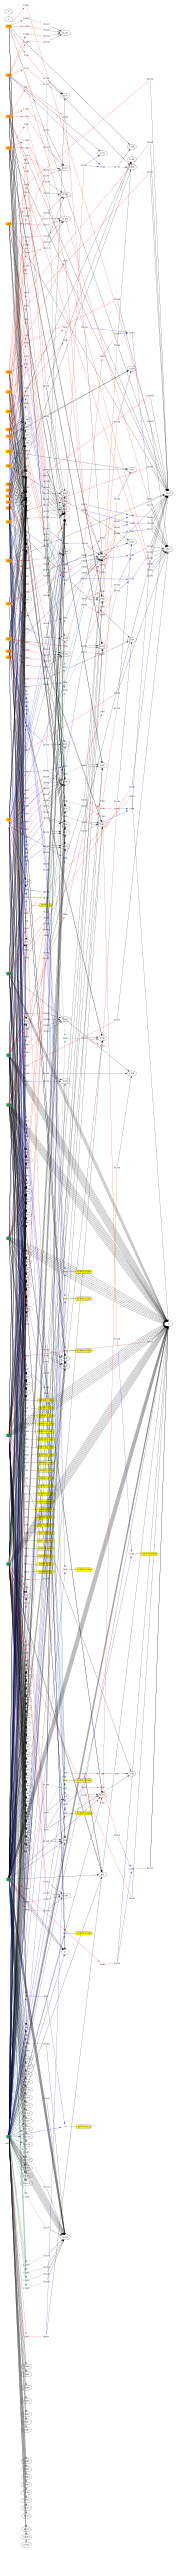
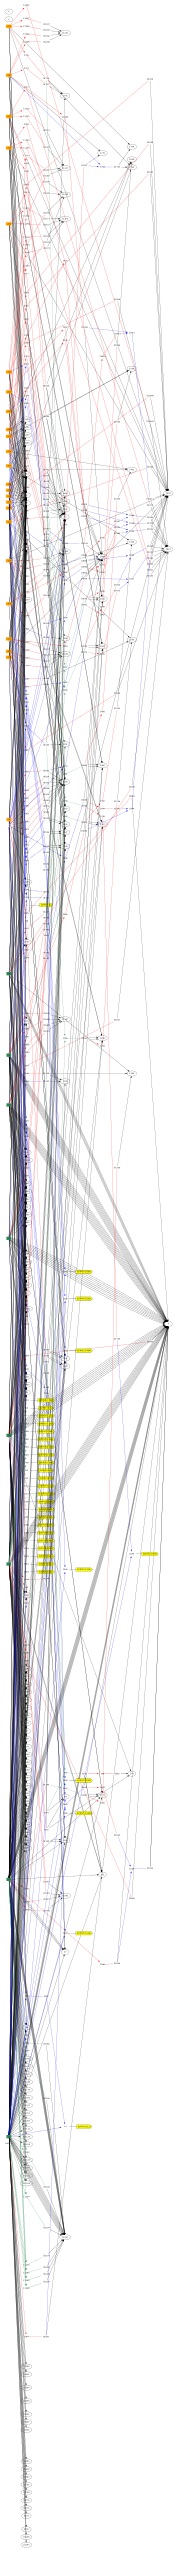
none -> (84, 516)
